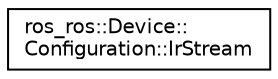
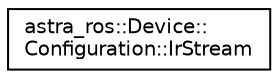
(139, 39) -> (139, 39)
